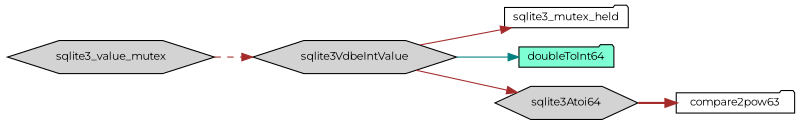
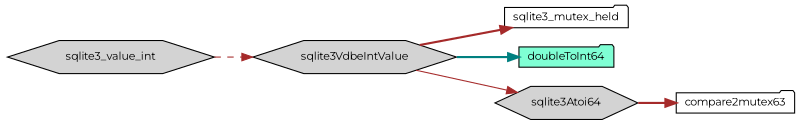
(460, 37) -> (460, 37)
(111, 57) -> (111, 57)
(482, 57) -> (482, 57)
(735, 103) -> (735, 103)
